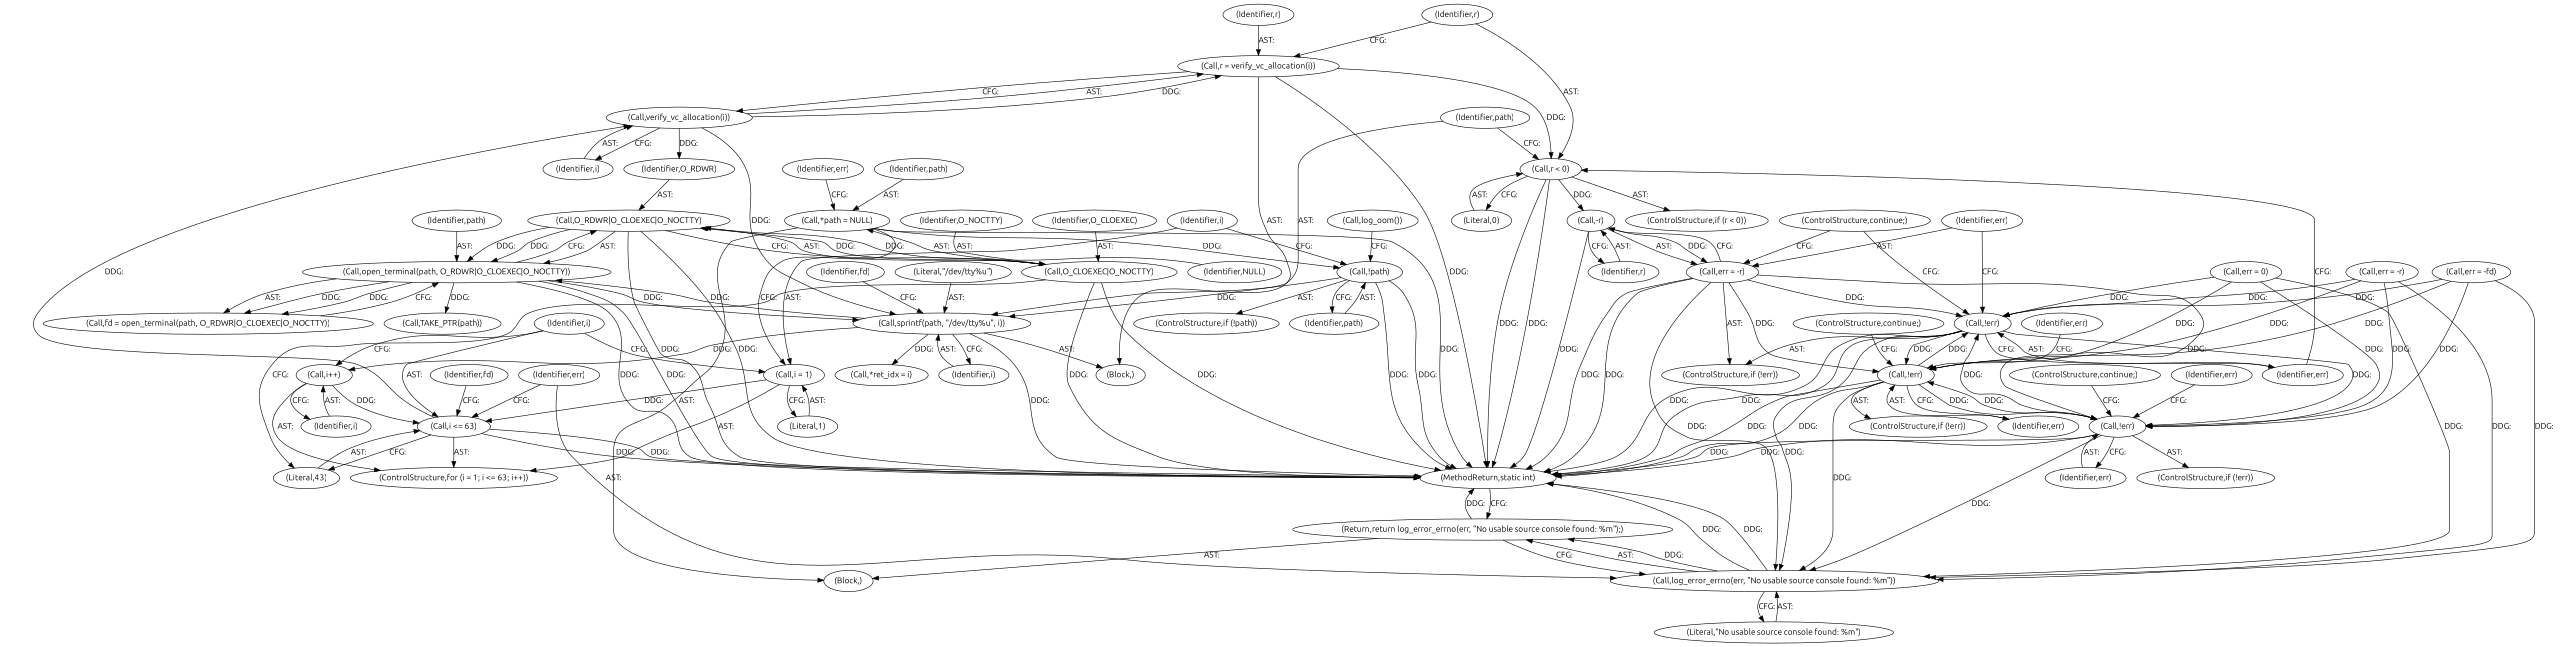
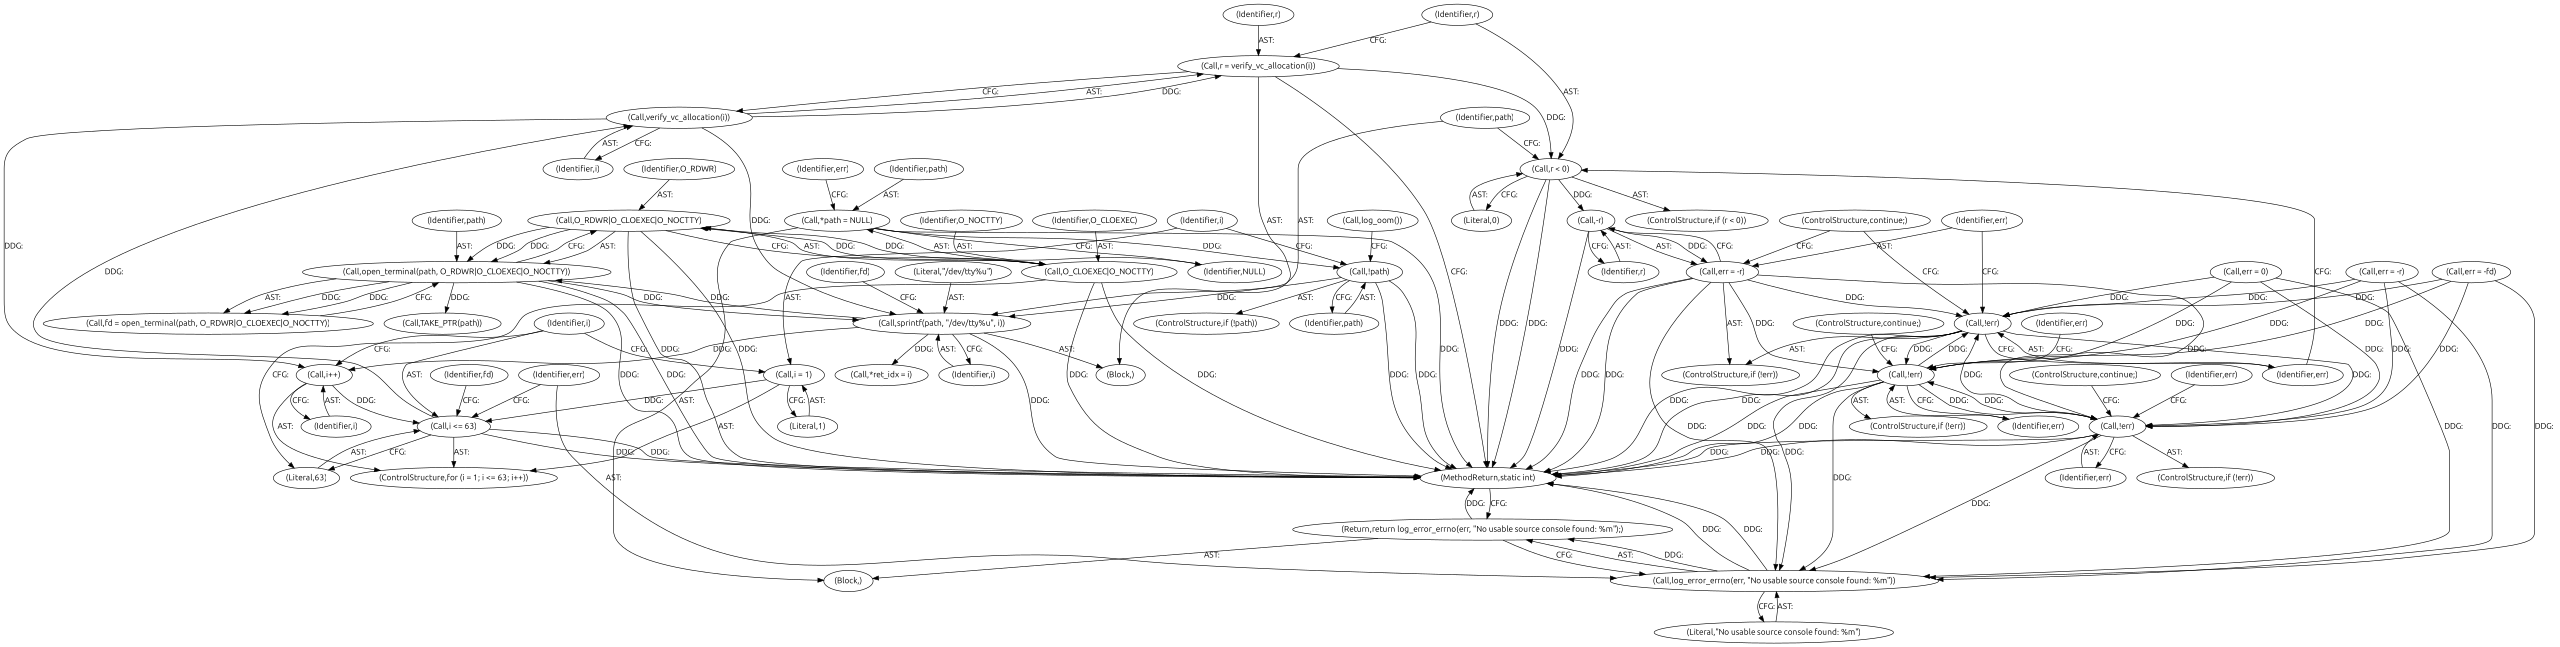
(679, 141) -> (69, 133)
(800, 258) -> (1019, 245)
(1460, 272) -> (1460, 272)
(306, 478) -> (306, 478)
